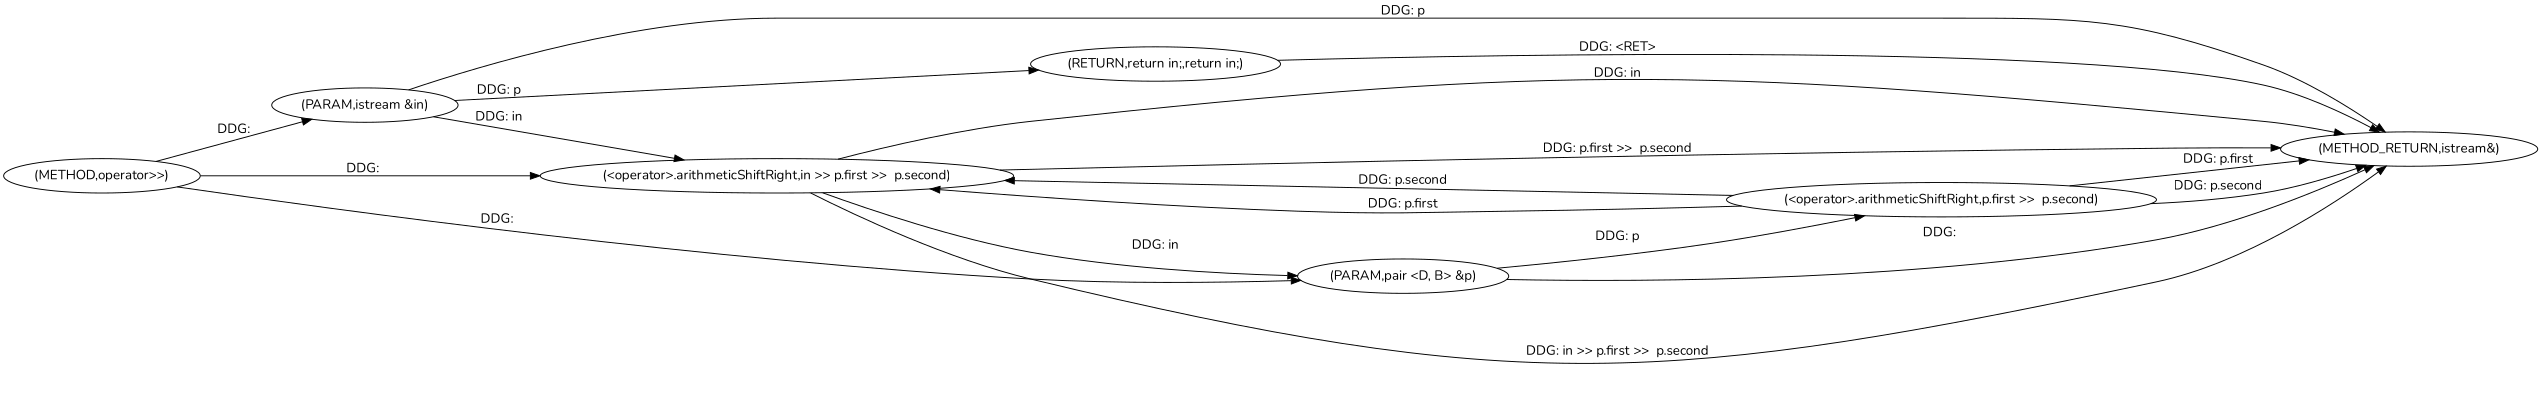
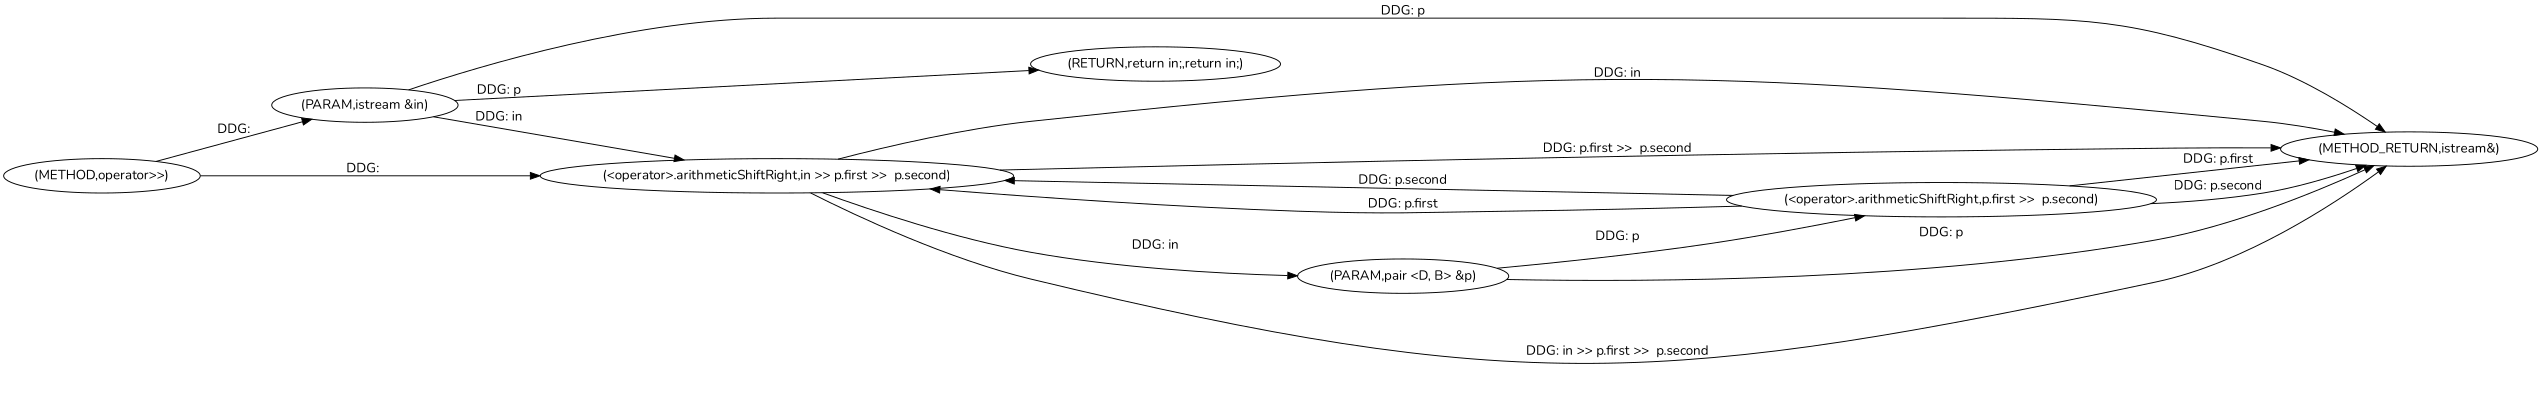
(1829, 56) -> none
(1941, 233) -> (1941, 233)
(733, 255) -> none
